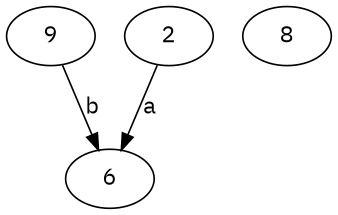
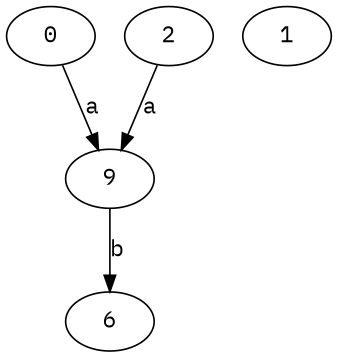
none -> (51, 36)
(287, 36) -> (287, 36)
(143, 100) -> (143, 100)
